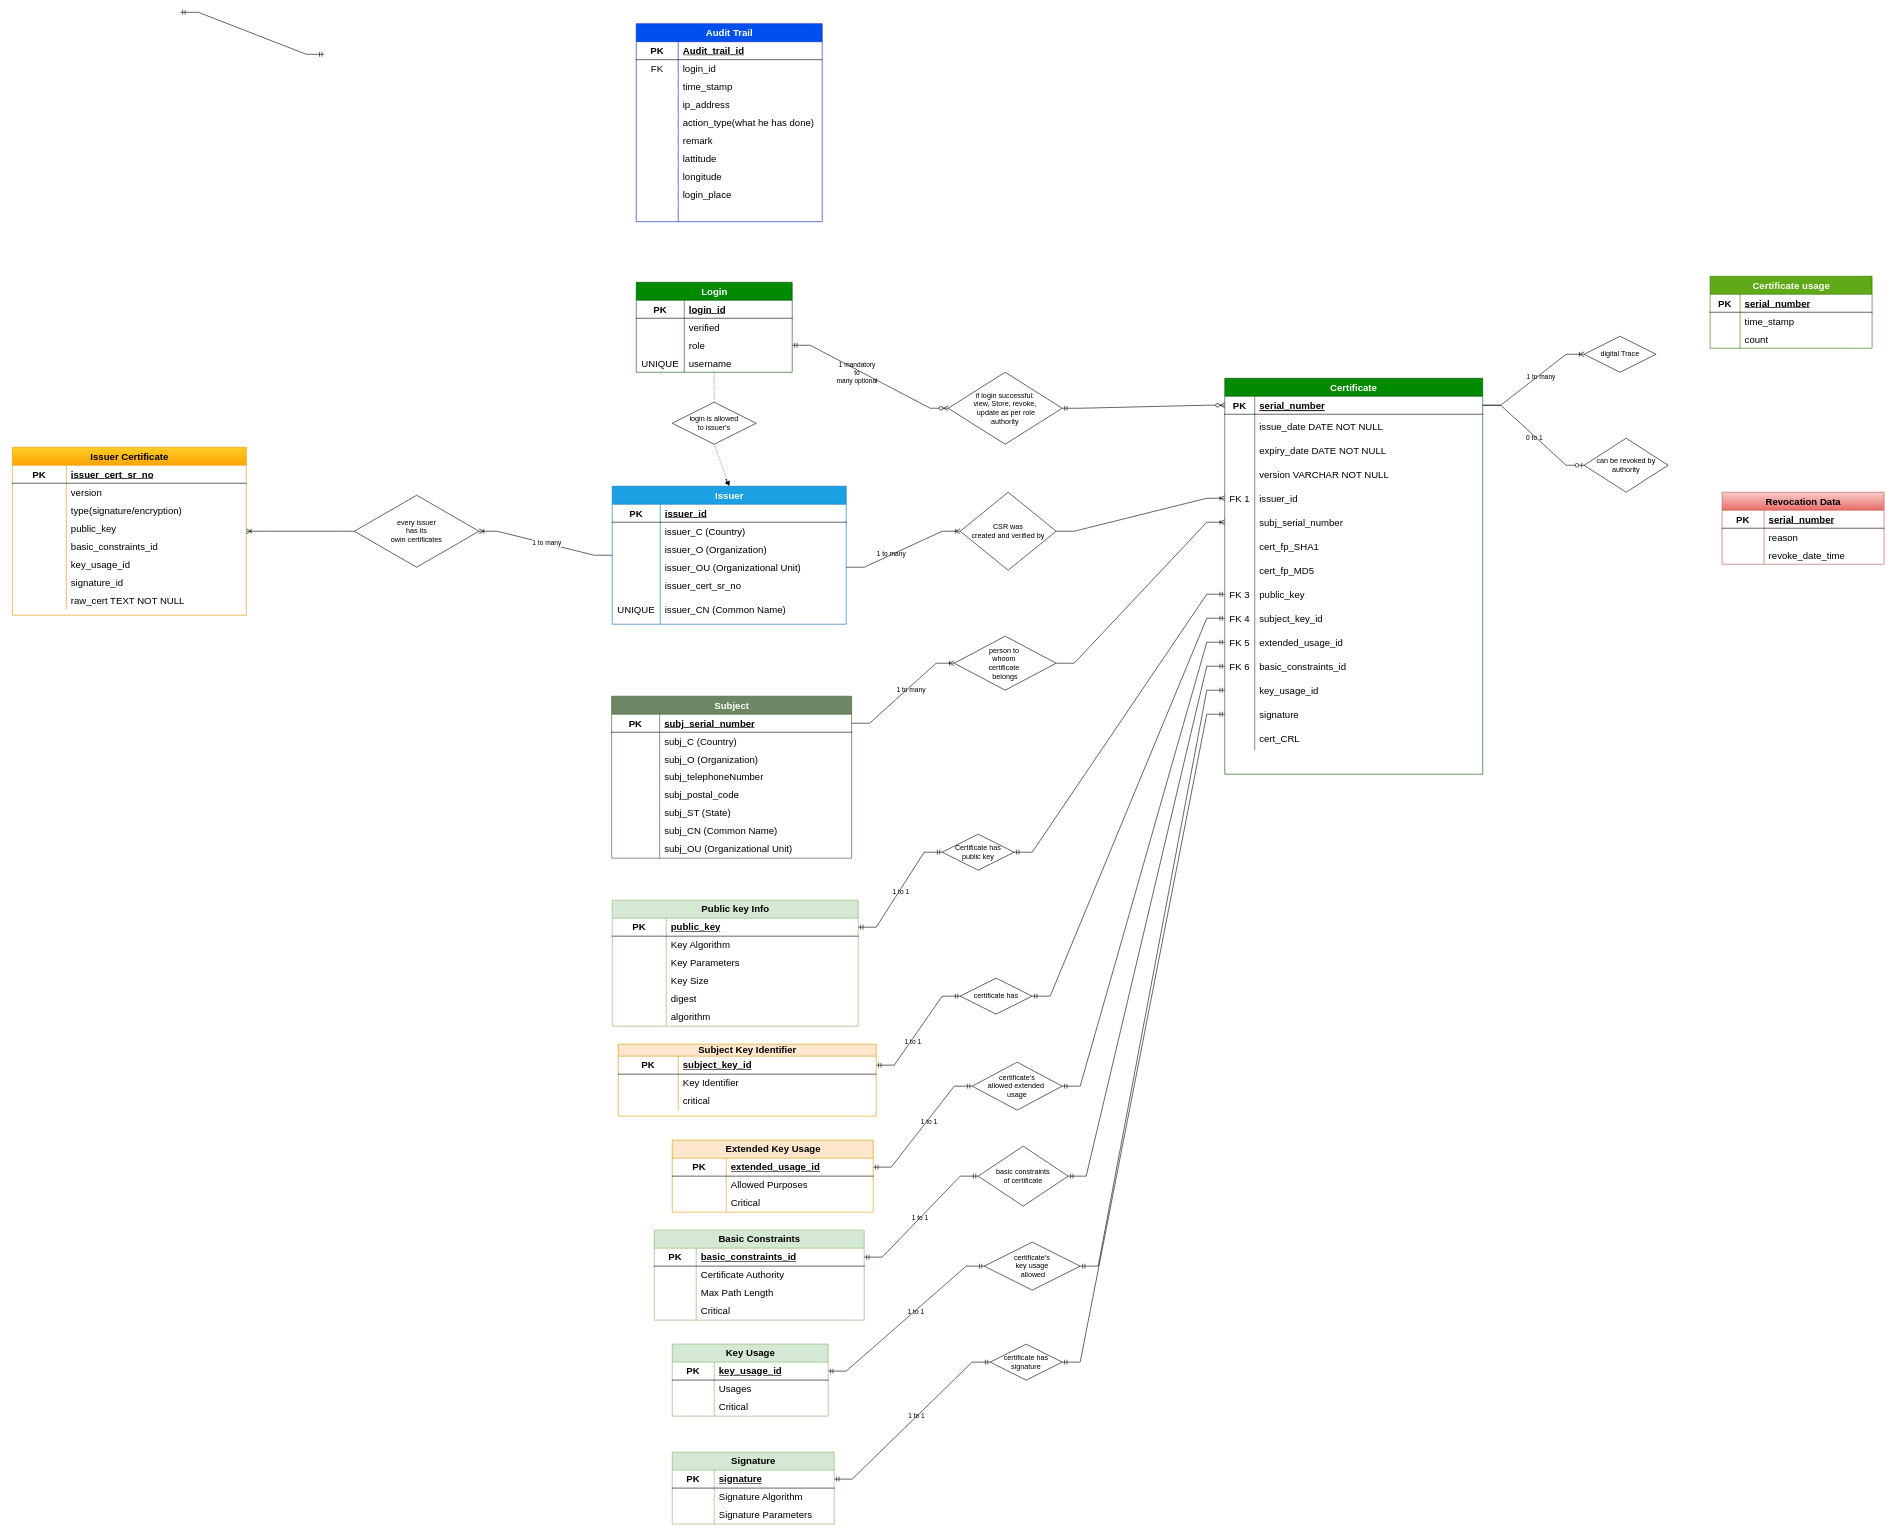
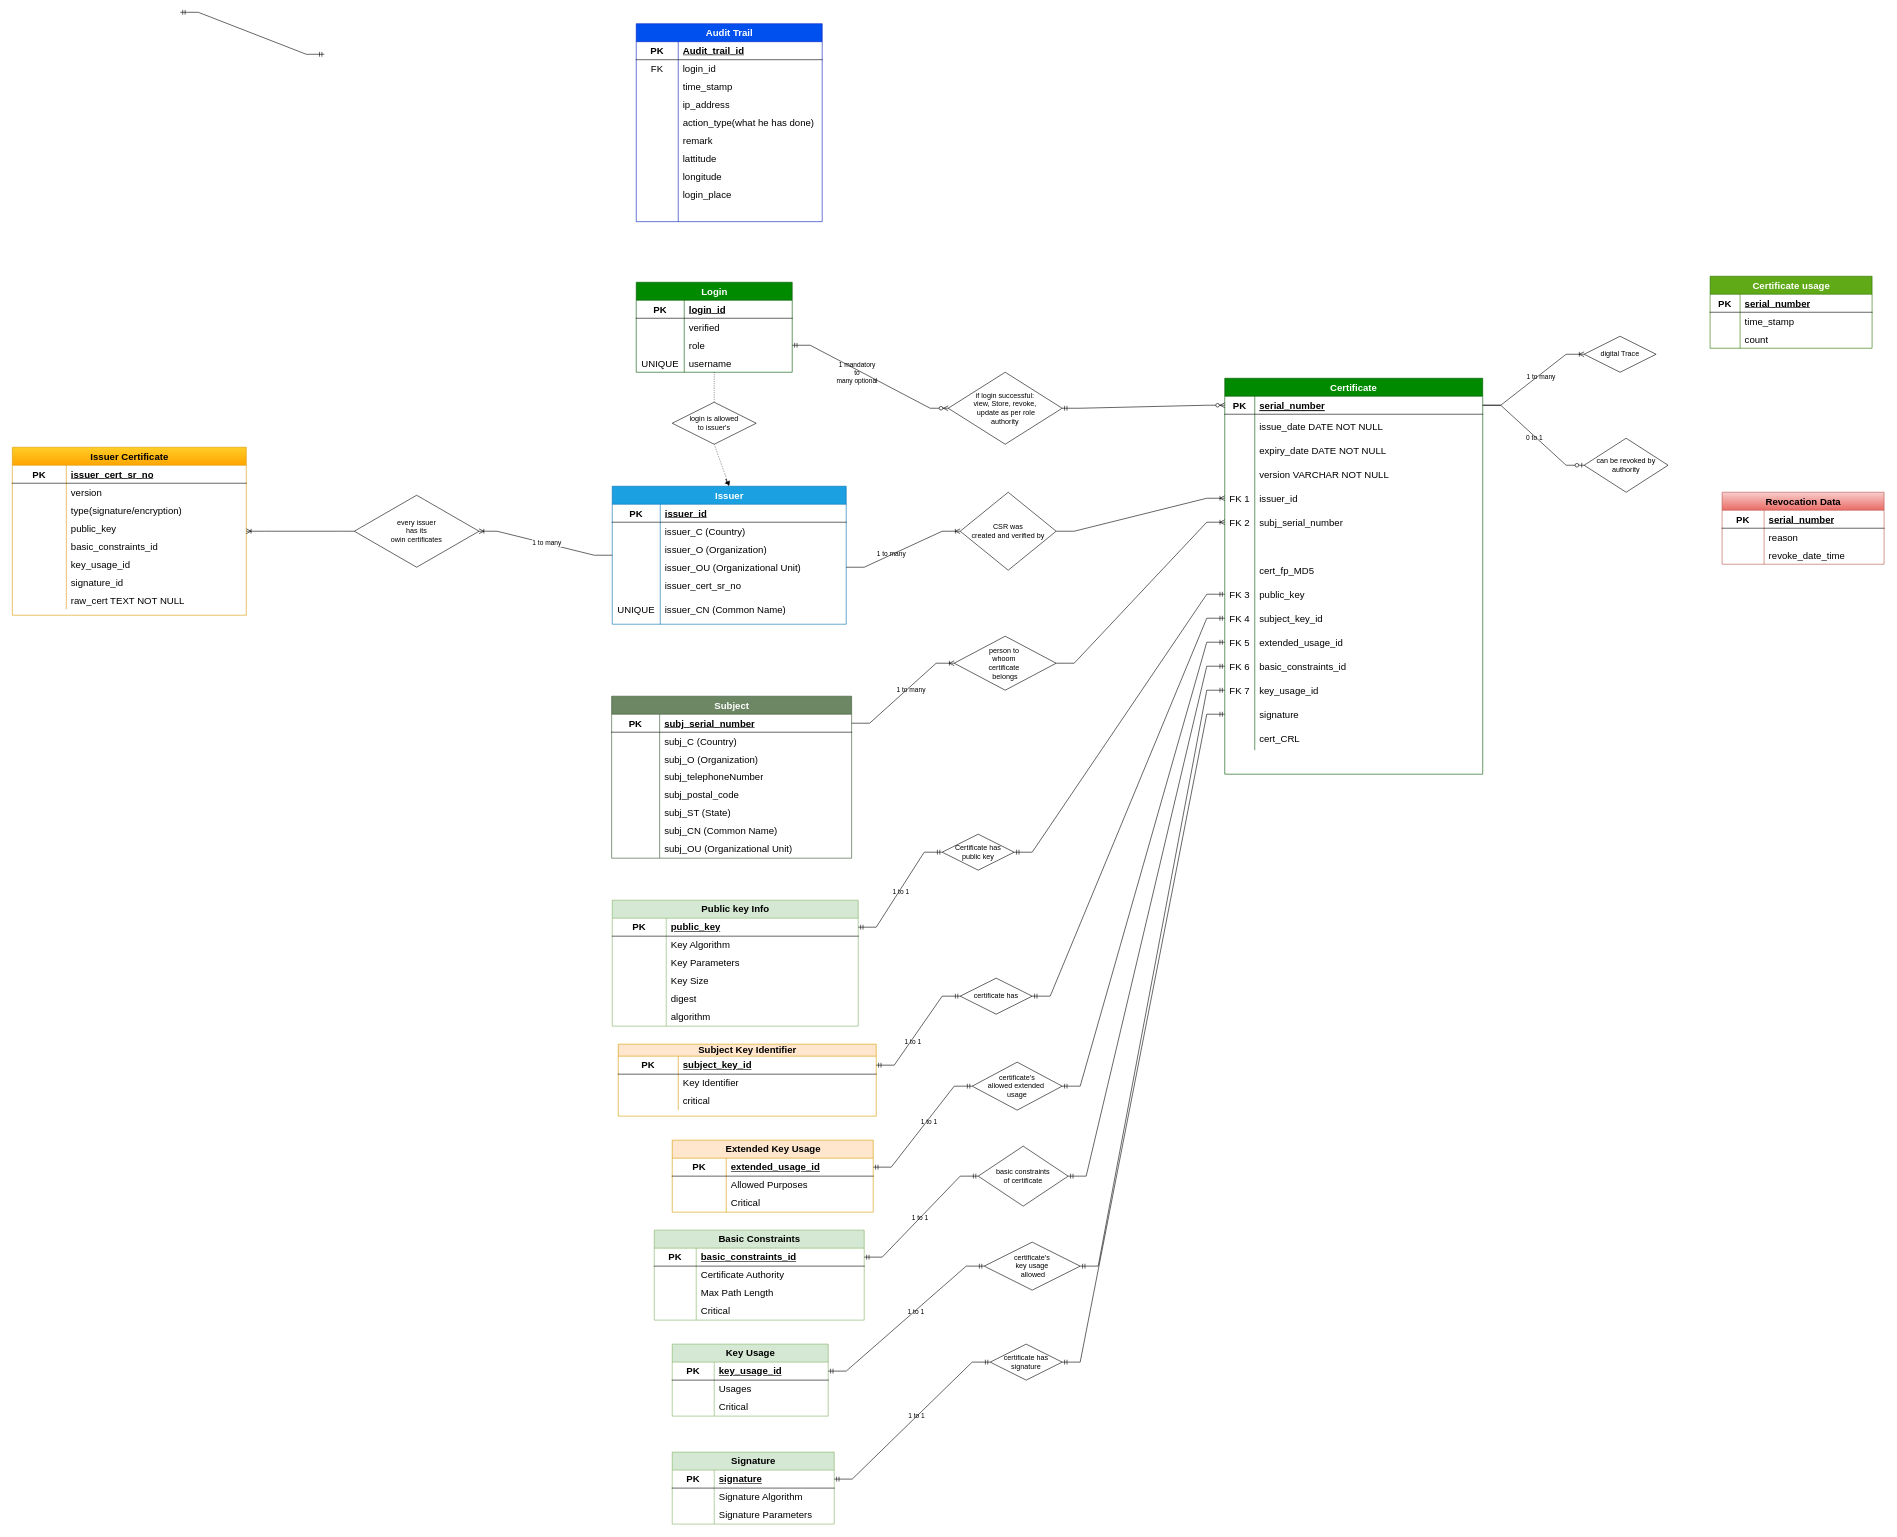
none -> (1240, 522)
(1369, 546) -> none
none -> (1240, 690)
